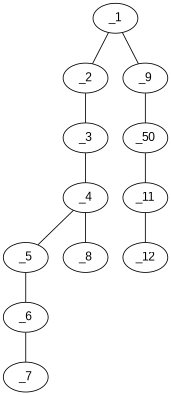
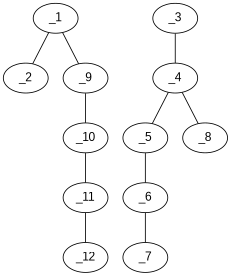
(86, 108) -> none
(145, 138) -> (86, 138)
